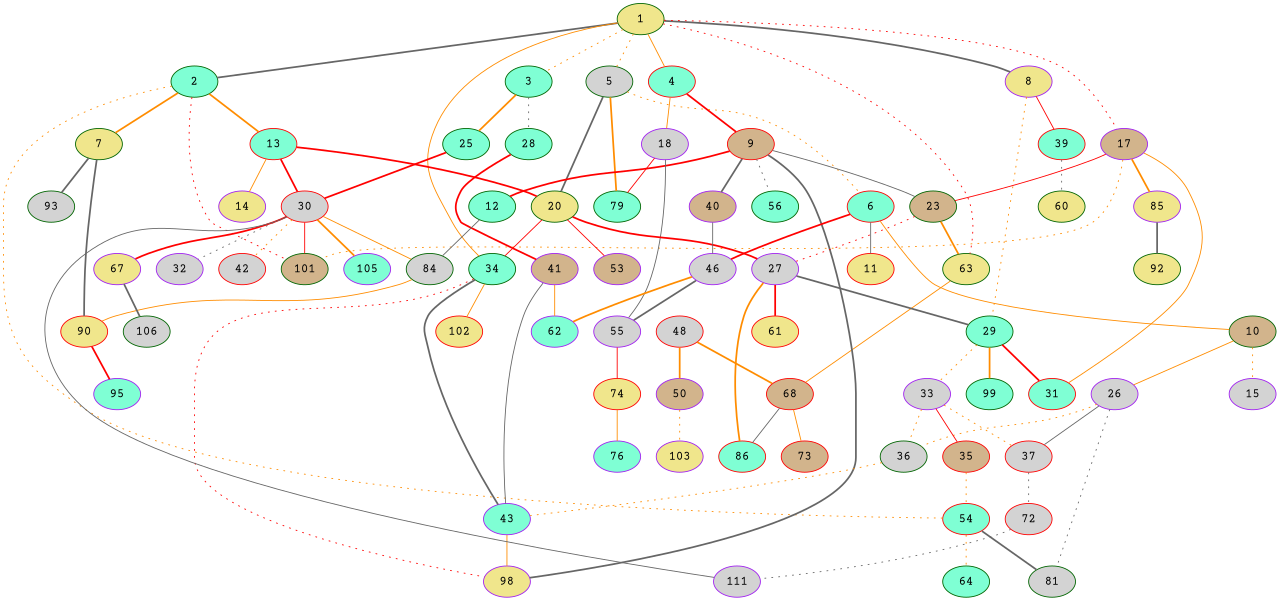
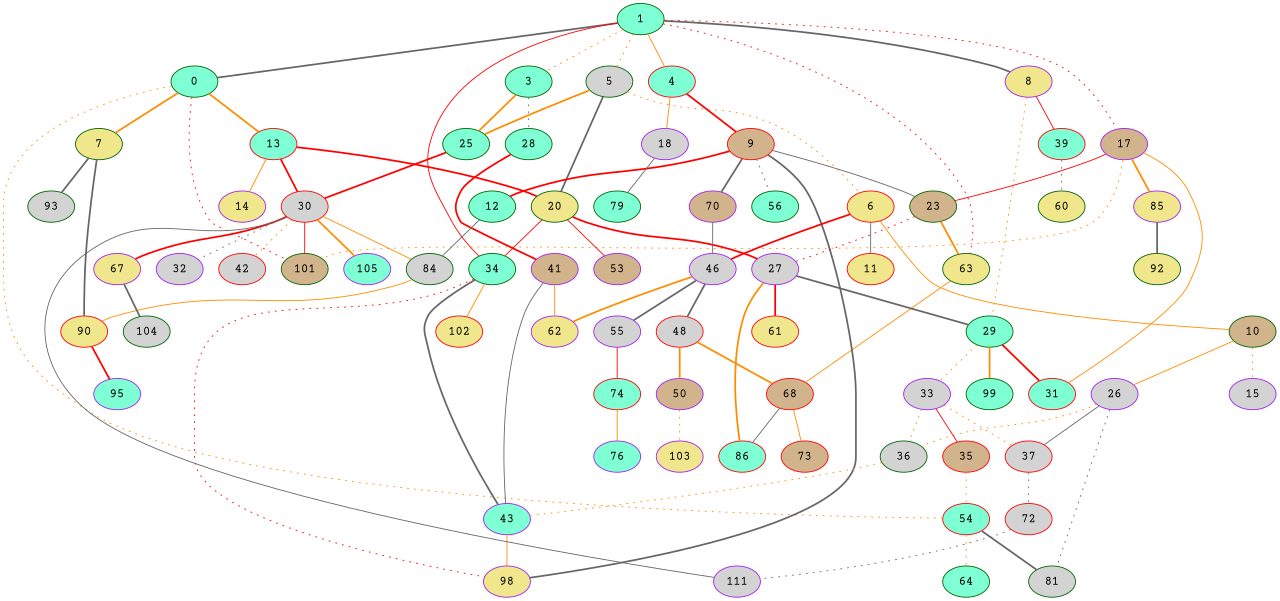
(641, 19) -> (641, 19)
(194, 82) -> (194, 82)
(456, 97) -> (456, 97)
(613, 144) -> (537, 112)
(641, 175) -> (641, 175)
(713, 207) -> (713, 207)
(871, 207) -> (871, 207)
(661, 230) -> none
none -> (696, 300)
(147, 332) -> (147, 332)
(555, 332) -> (555, 332)
(617, 394) -> (617, 394)
